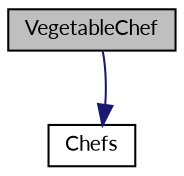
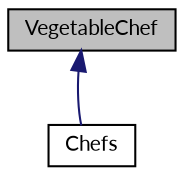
(106, 78) -> (78, 98)
